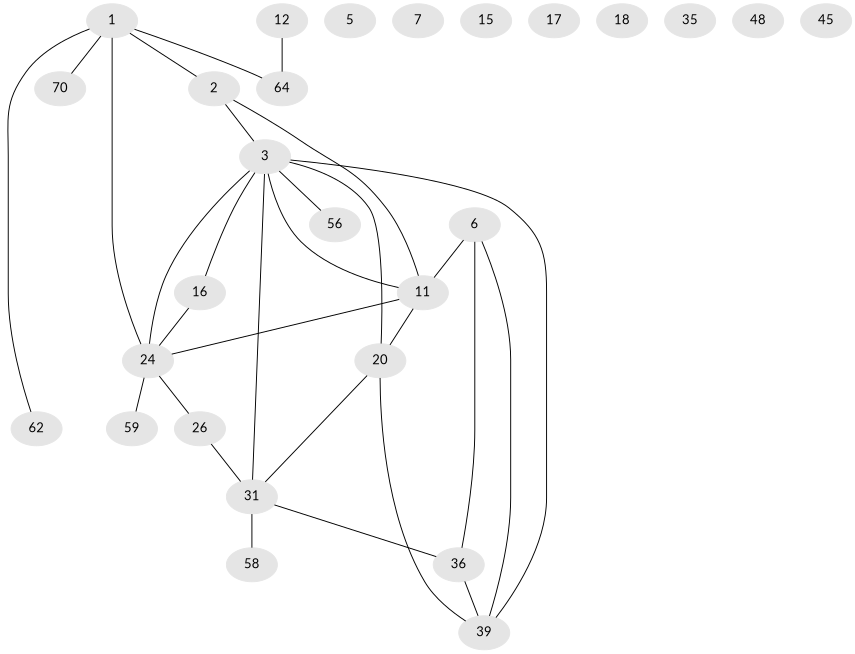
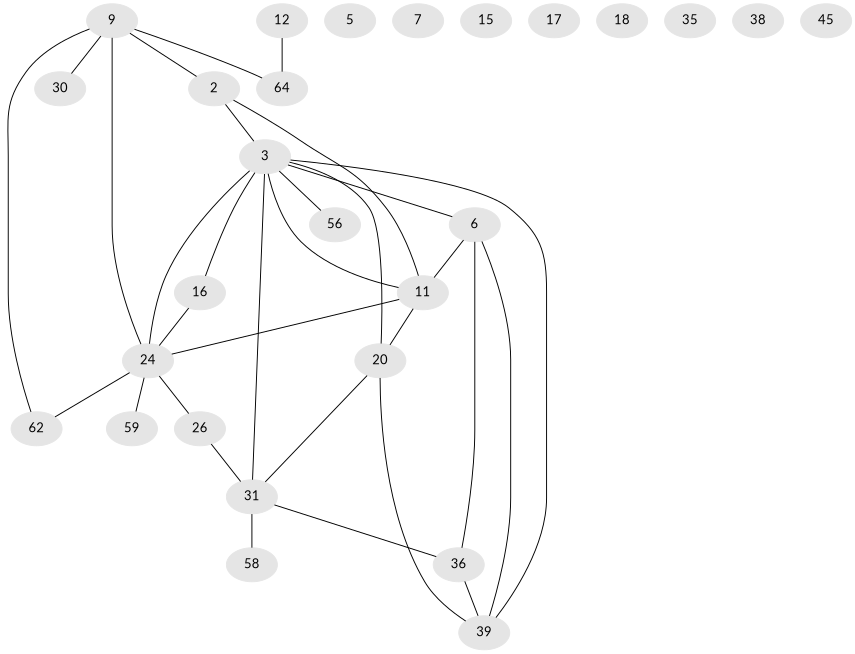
(112, 21) -> (112, 21)
(758, 21) -> (758, 21)
(60, 89) -> (60, 89)
none -> (358, 187)
none -> (92, 395)
